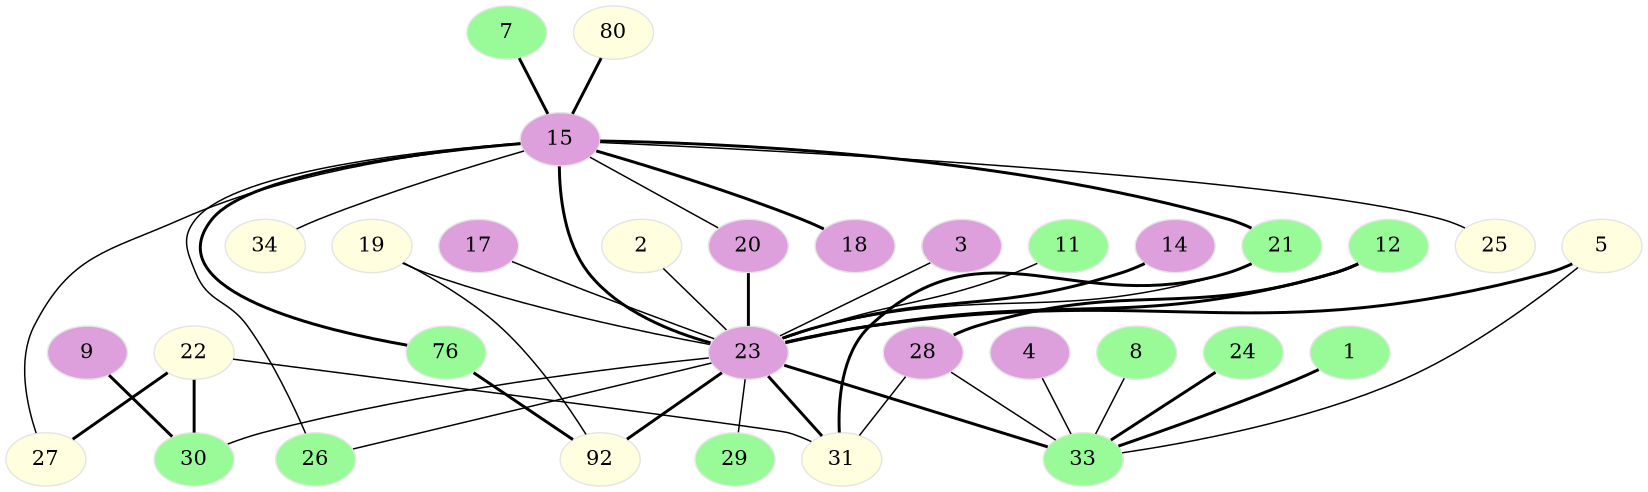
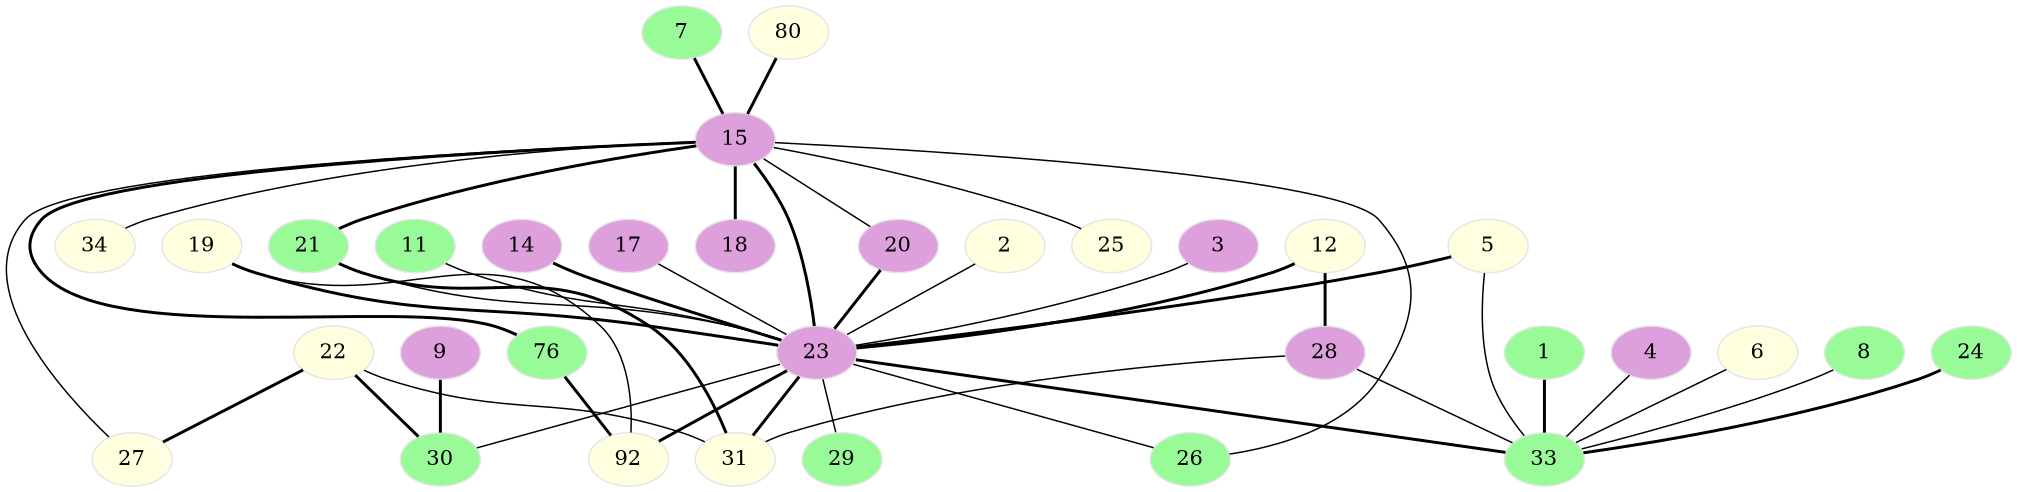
(1389, 246) -> (1325, 246)
(554, 311) -> (504, 312)
none -> (1758, 353)
